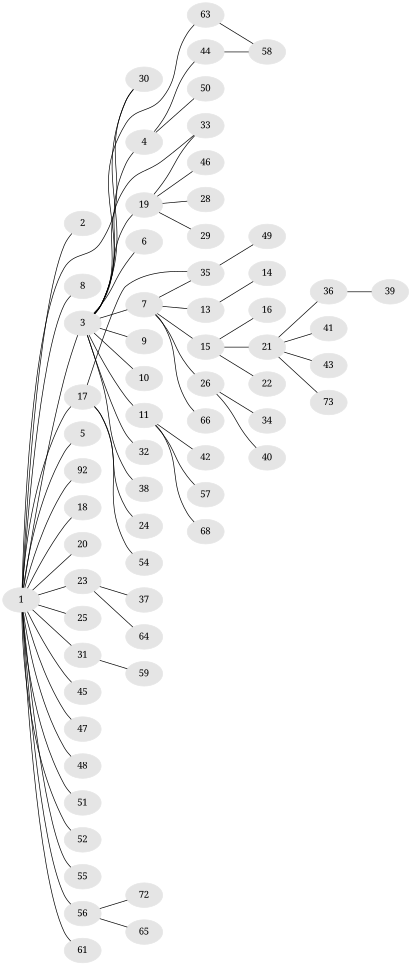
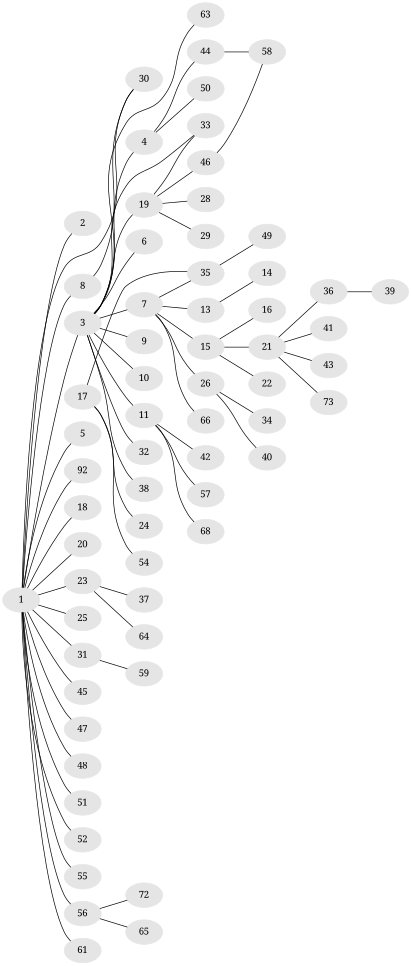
(236, 33) -> (243, 110)
(115, 202) -> (113, 183)
(36, 494) -> none
